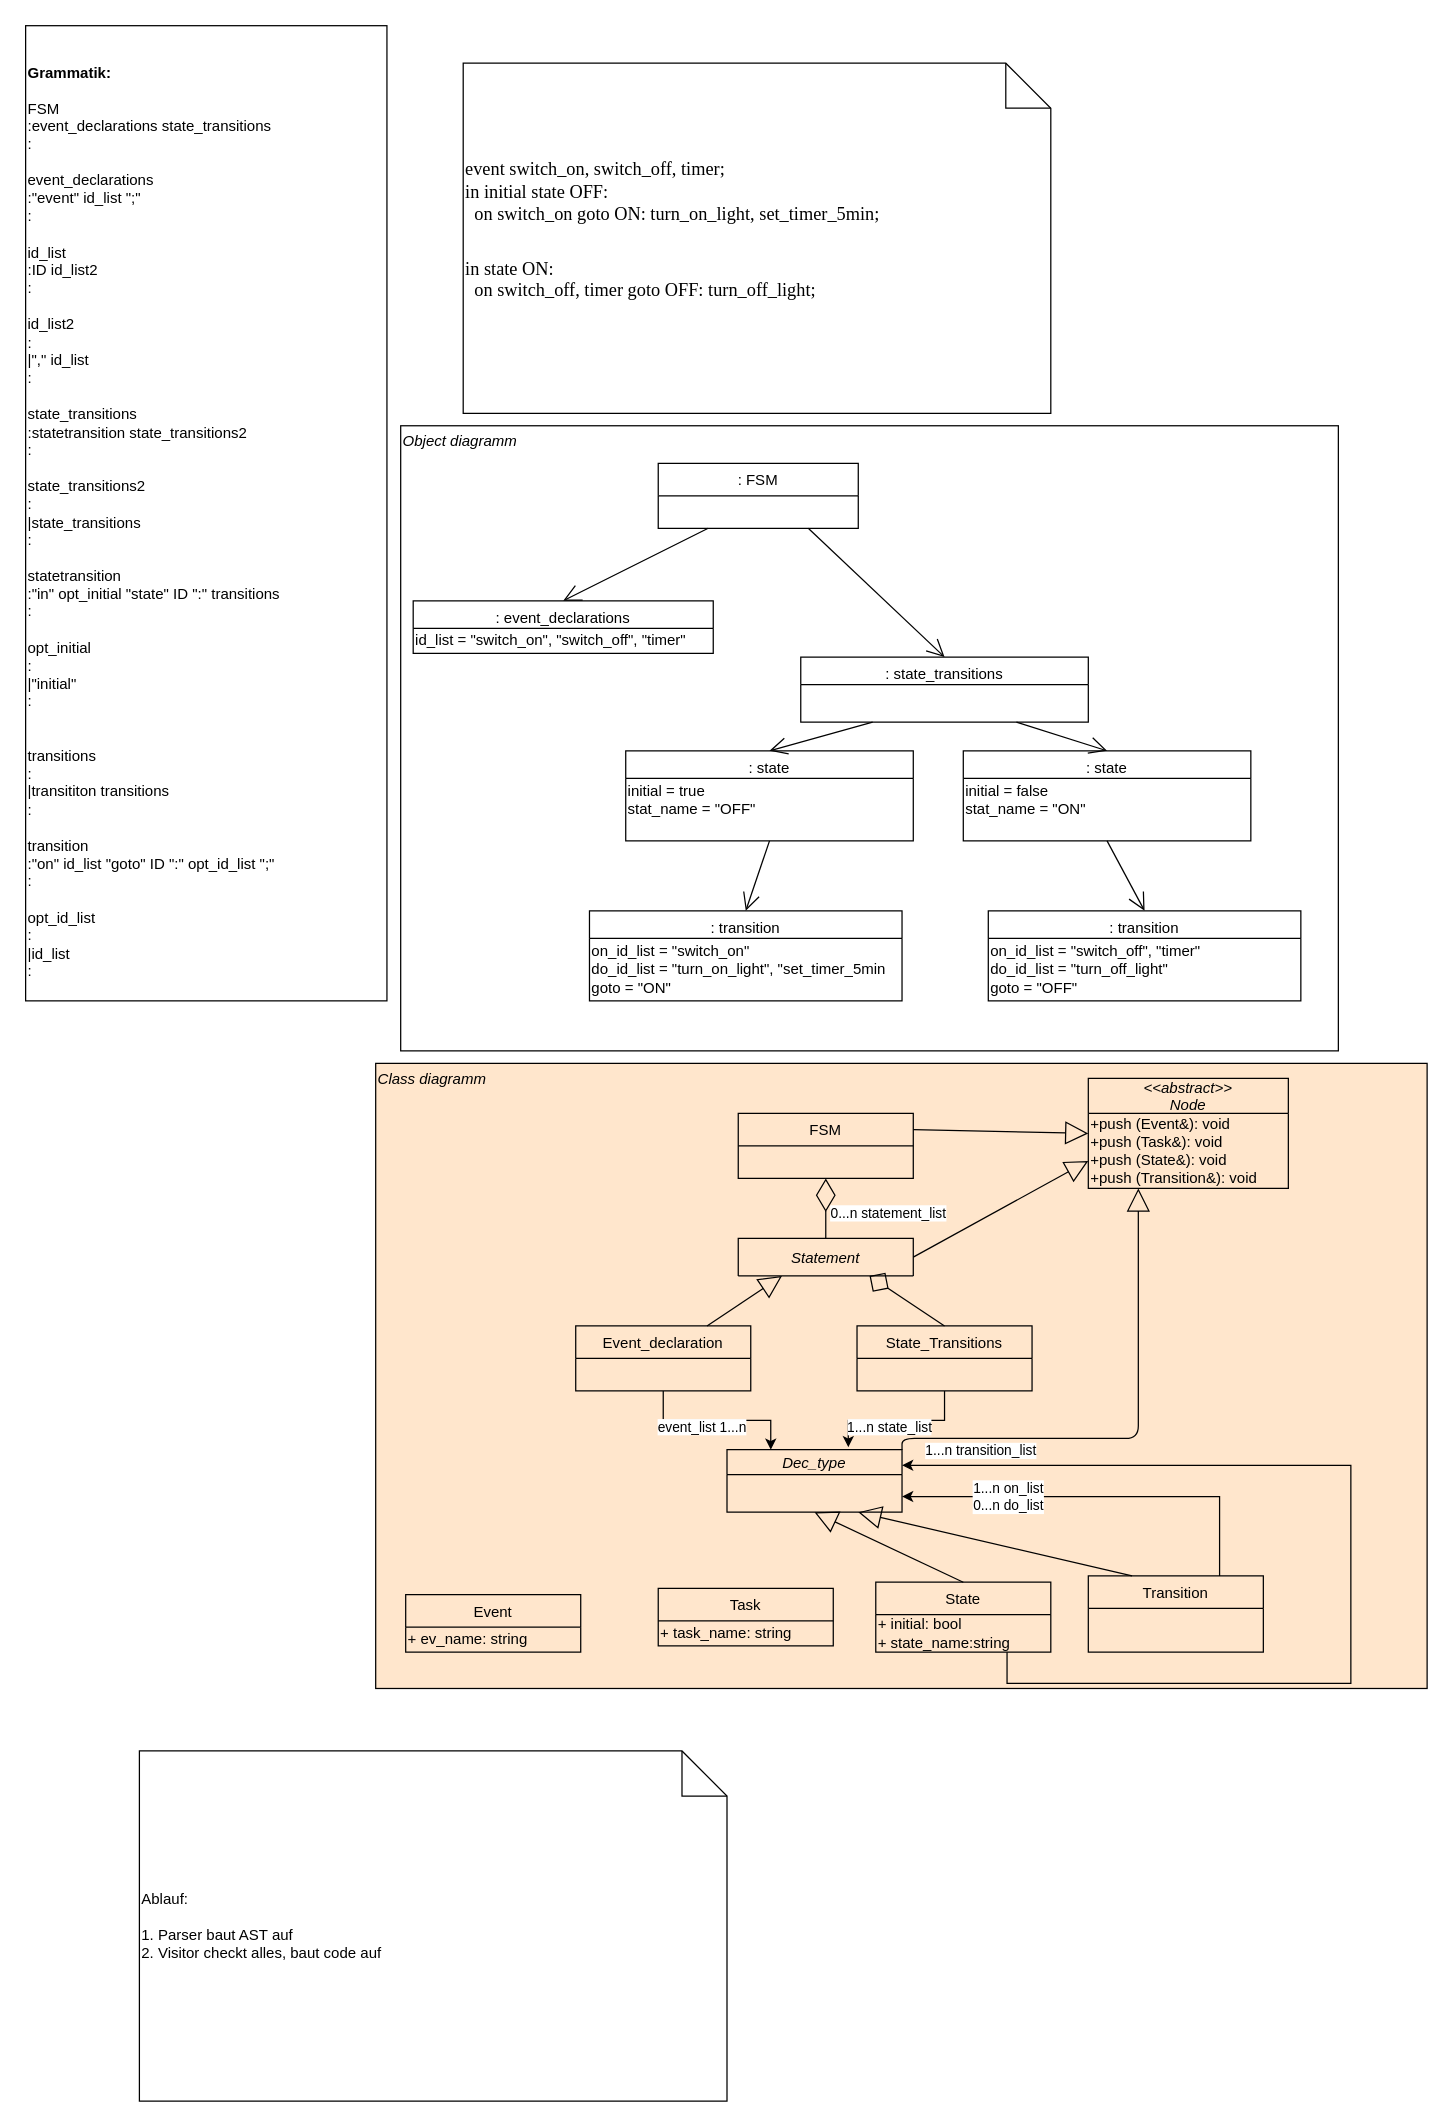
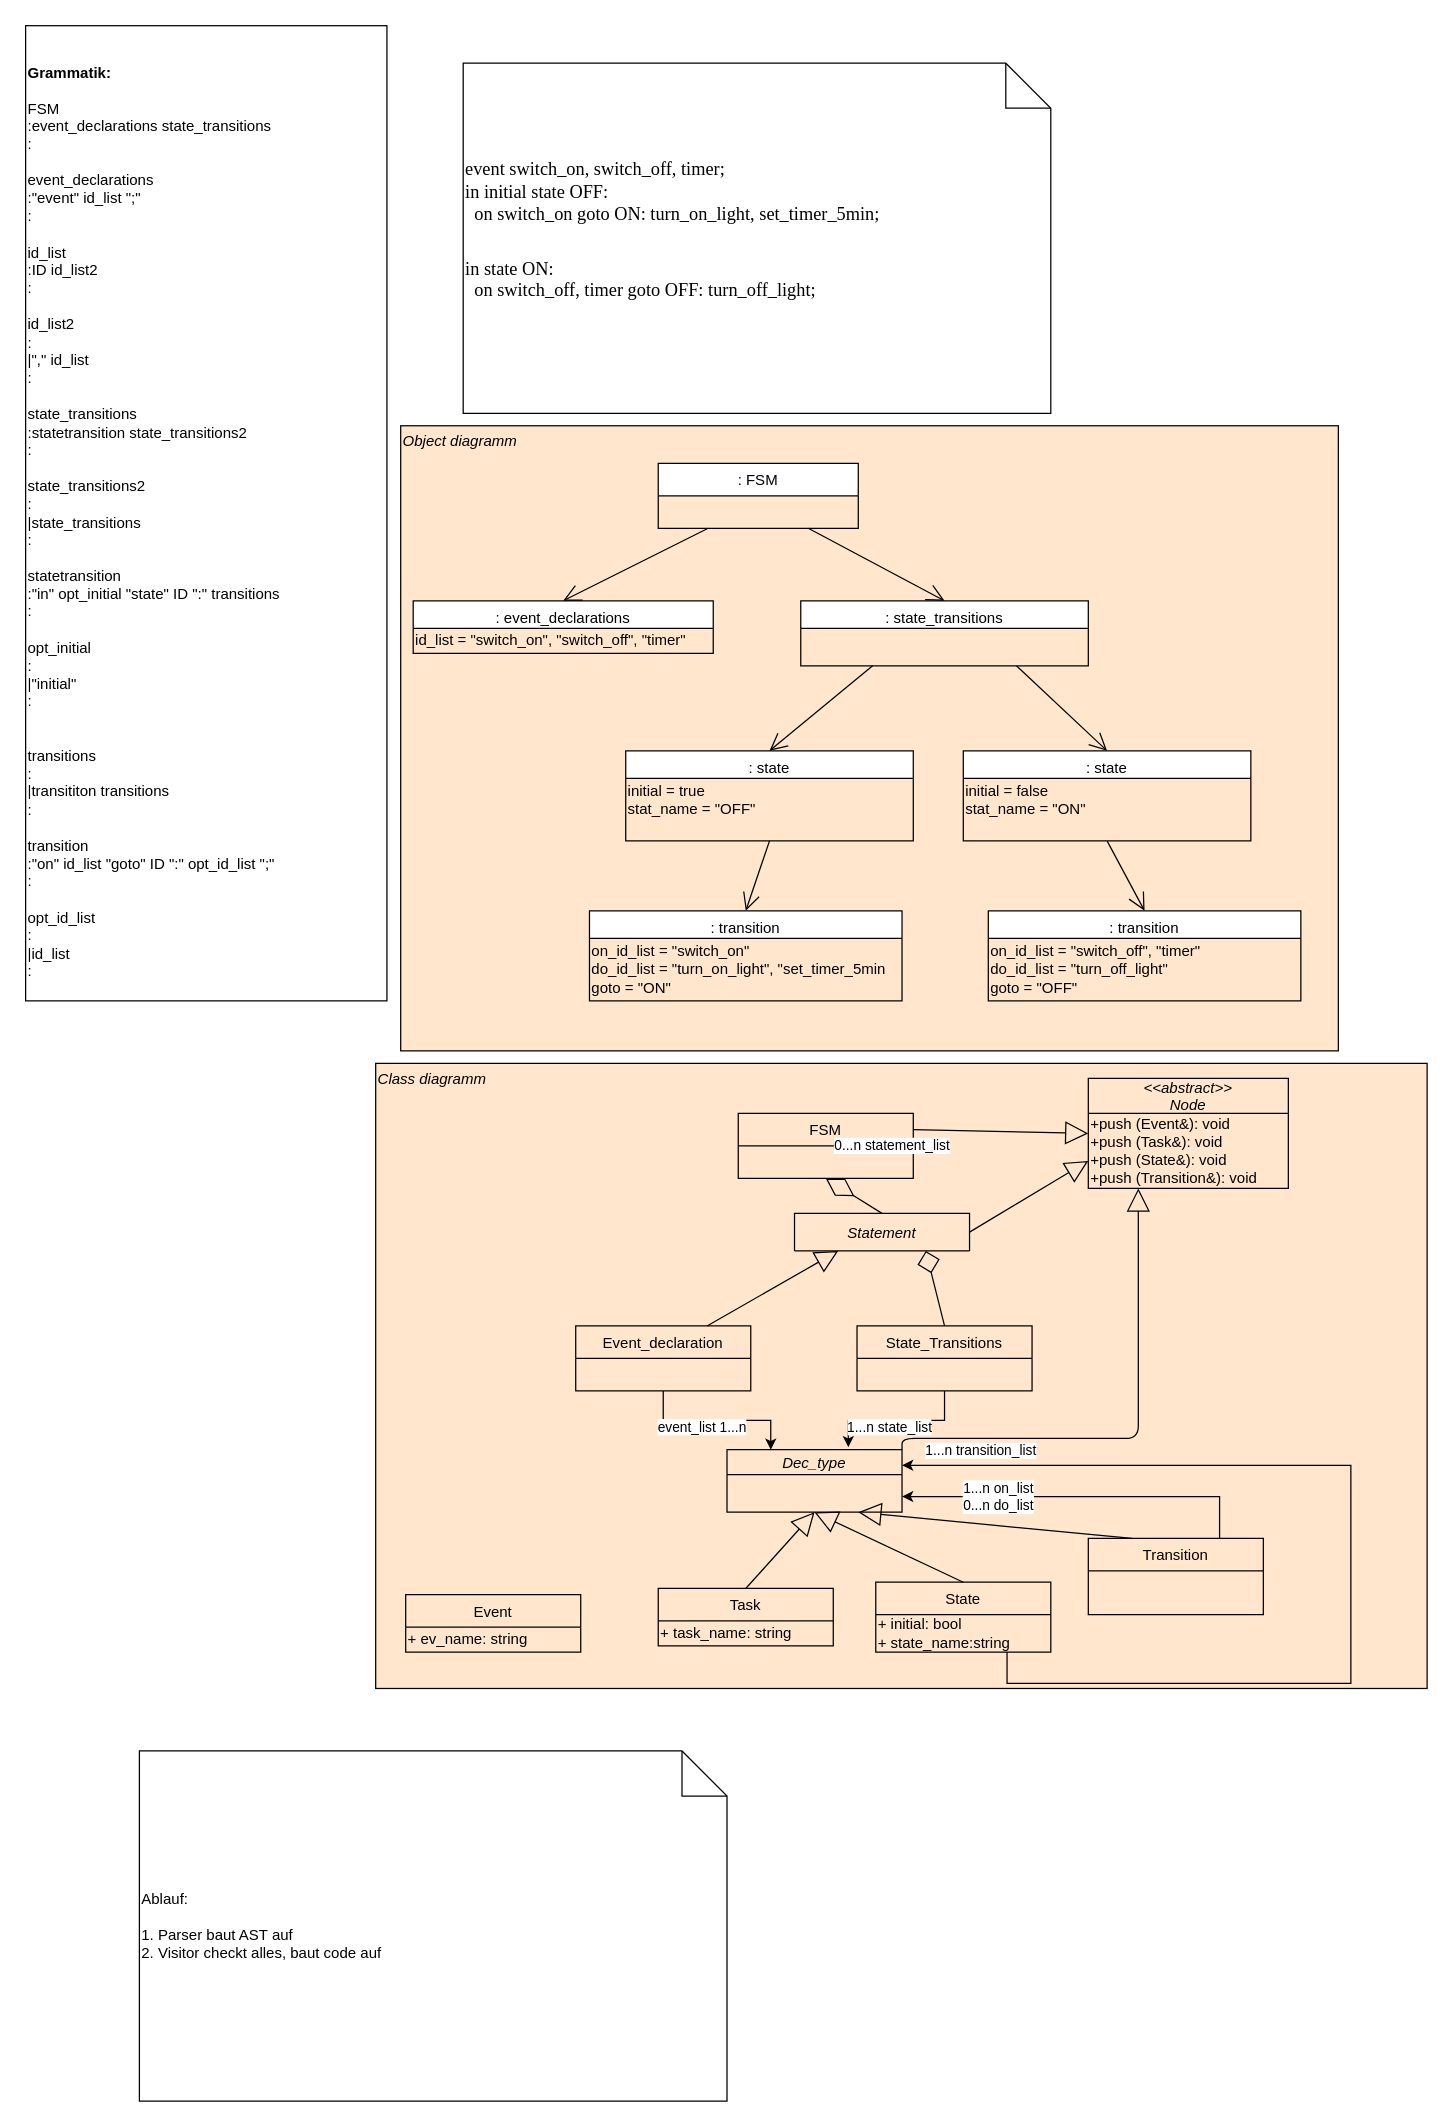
(944, 689) -> (944, 633)
(869, 738) -> (869, 738)
(826, 1257) -> (882, 1232)
none -> (773, 1558)
(1176, 1614) -> (1176, 1576)
